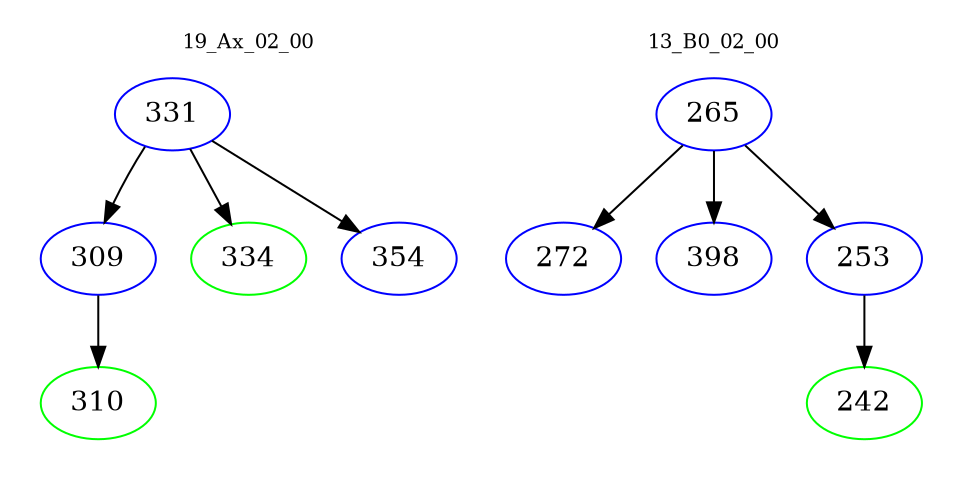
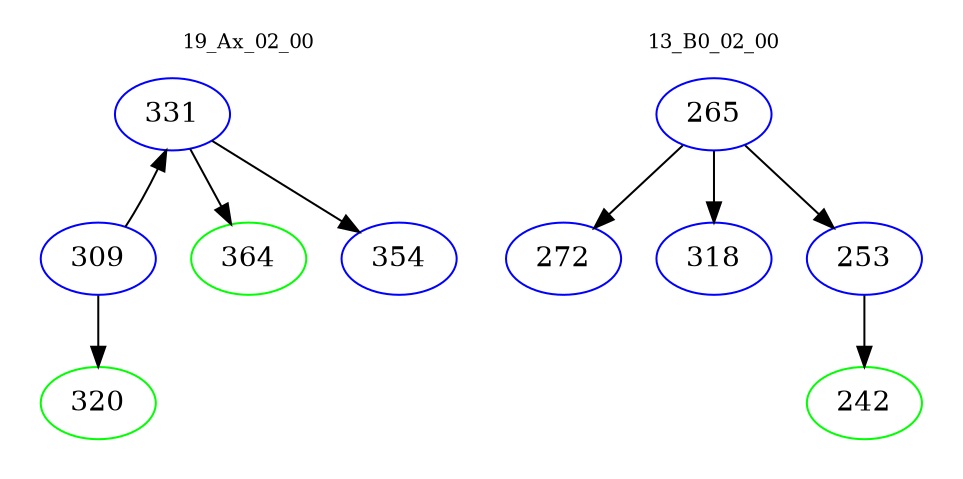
(128, 175) -> (142, 198)
(249, 259) -> (249, 259)
(714, 259) -> (714, 259)
(98, 403) -> (98, 403)
